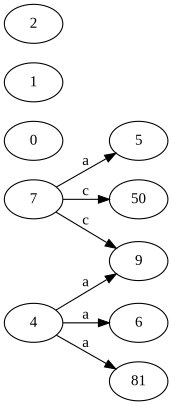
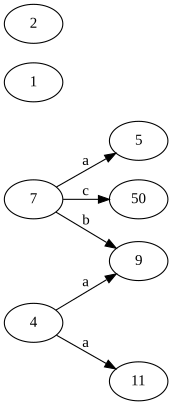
(34, 141) -> none
(86, 220) -> (86, 220)
(139, 323) -> none
(139, 381) -> (139, 381)
